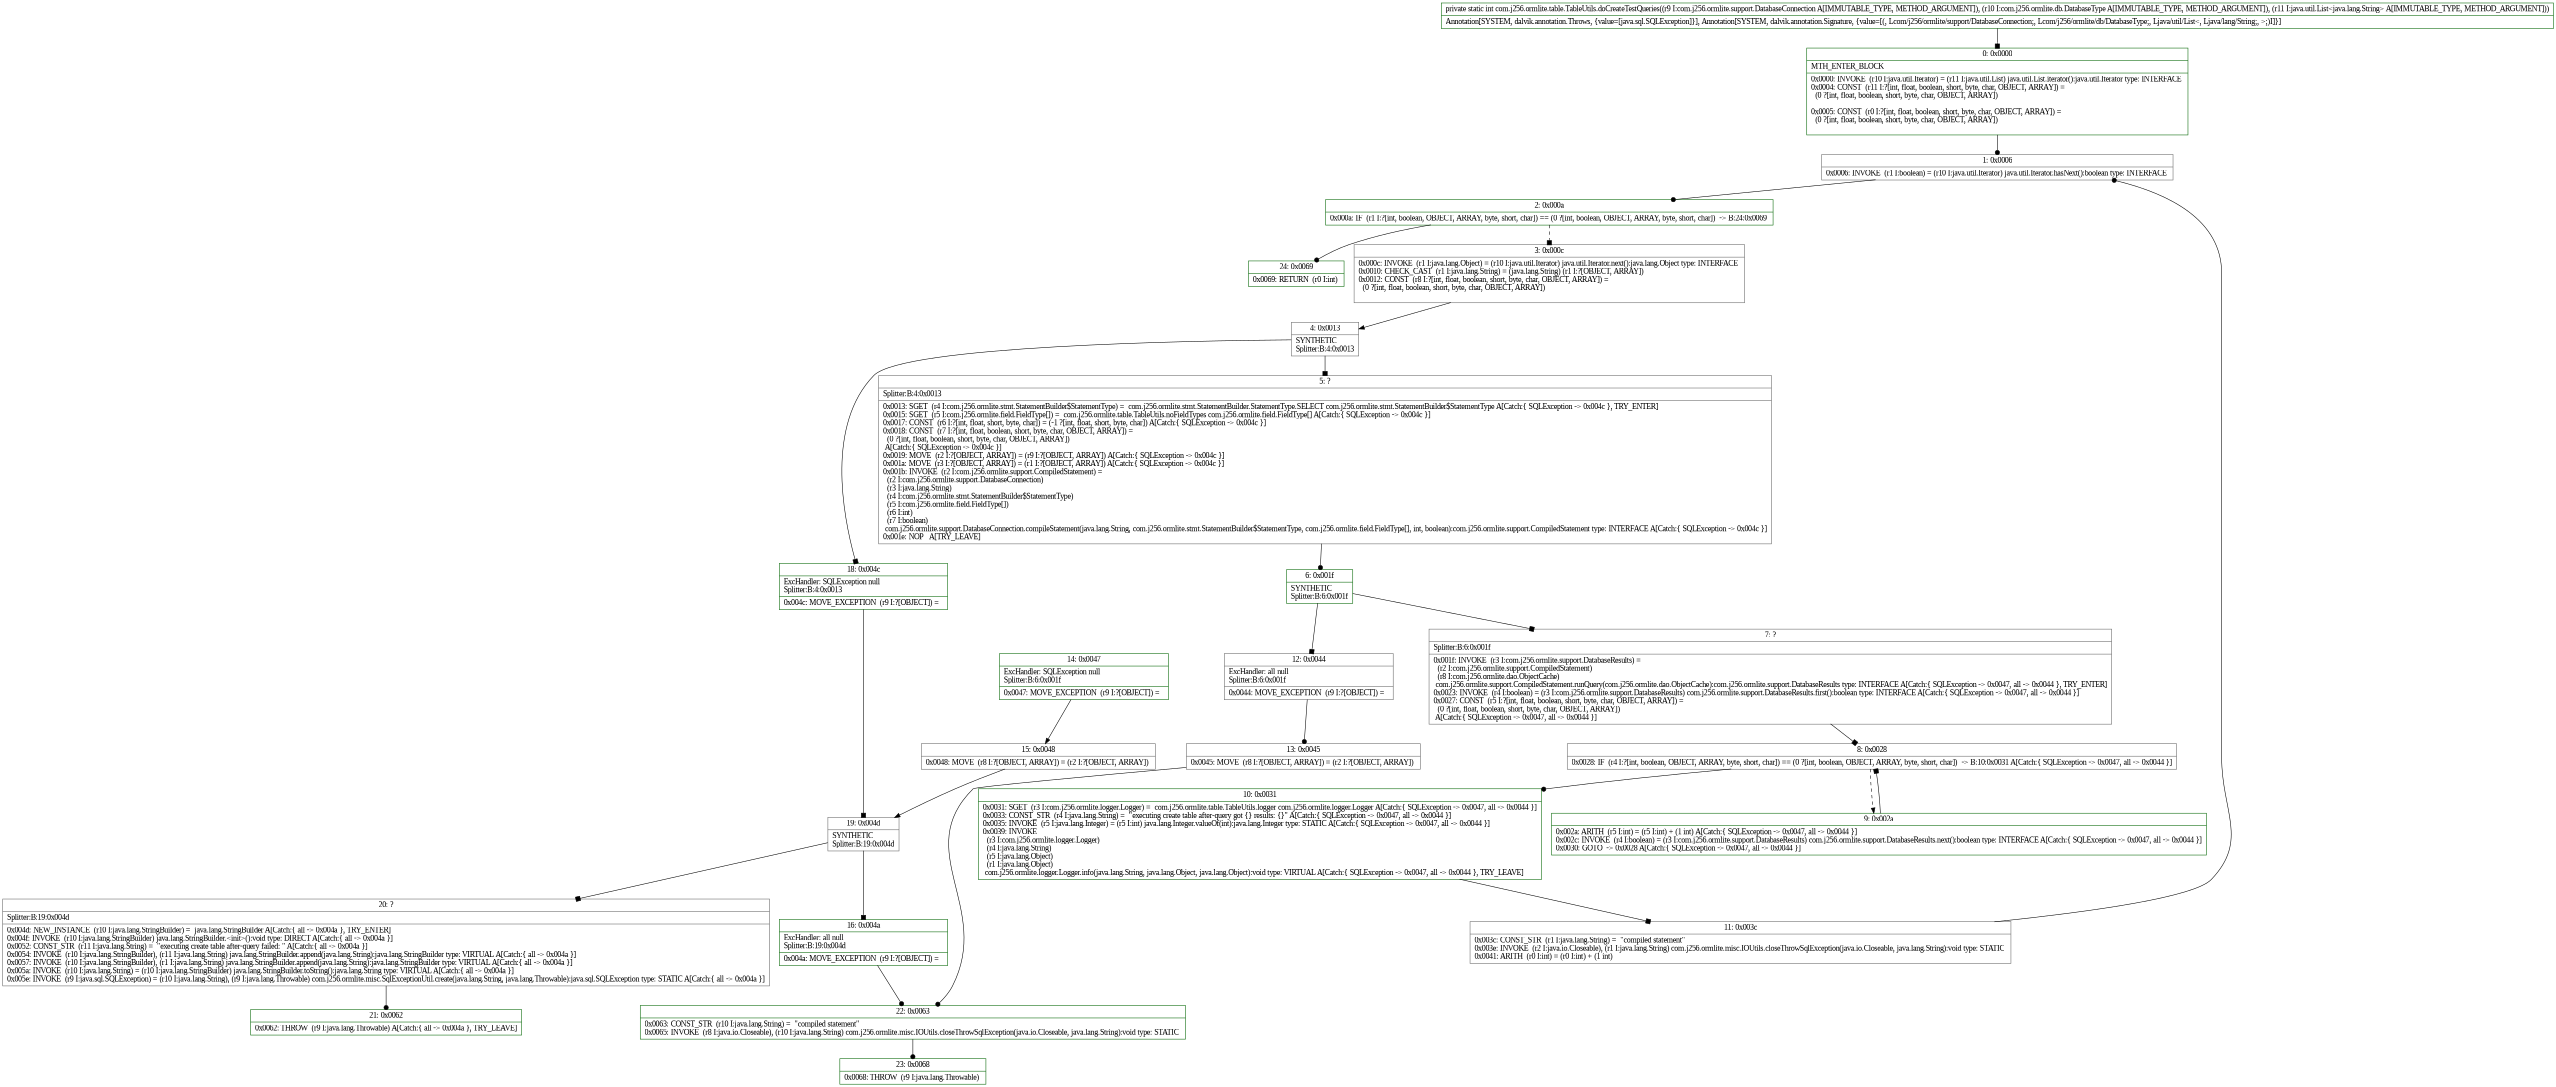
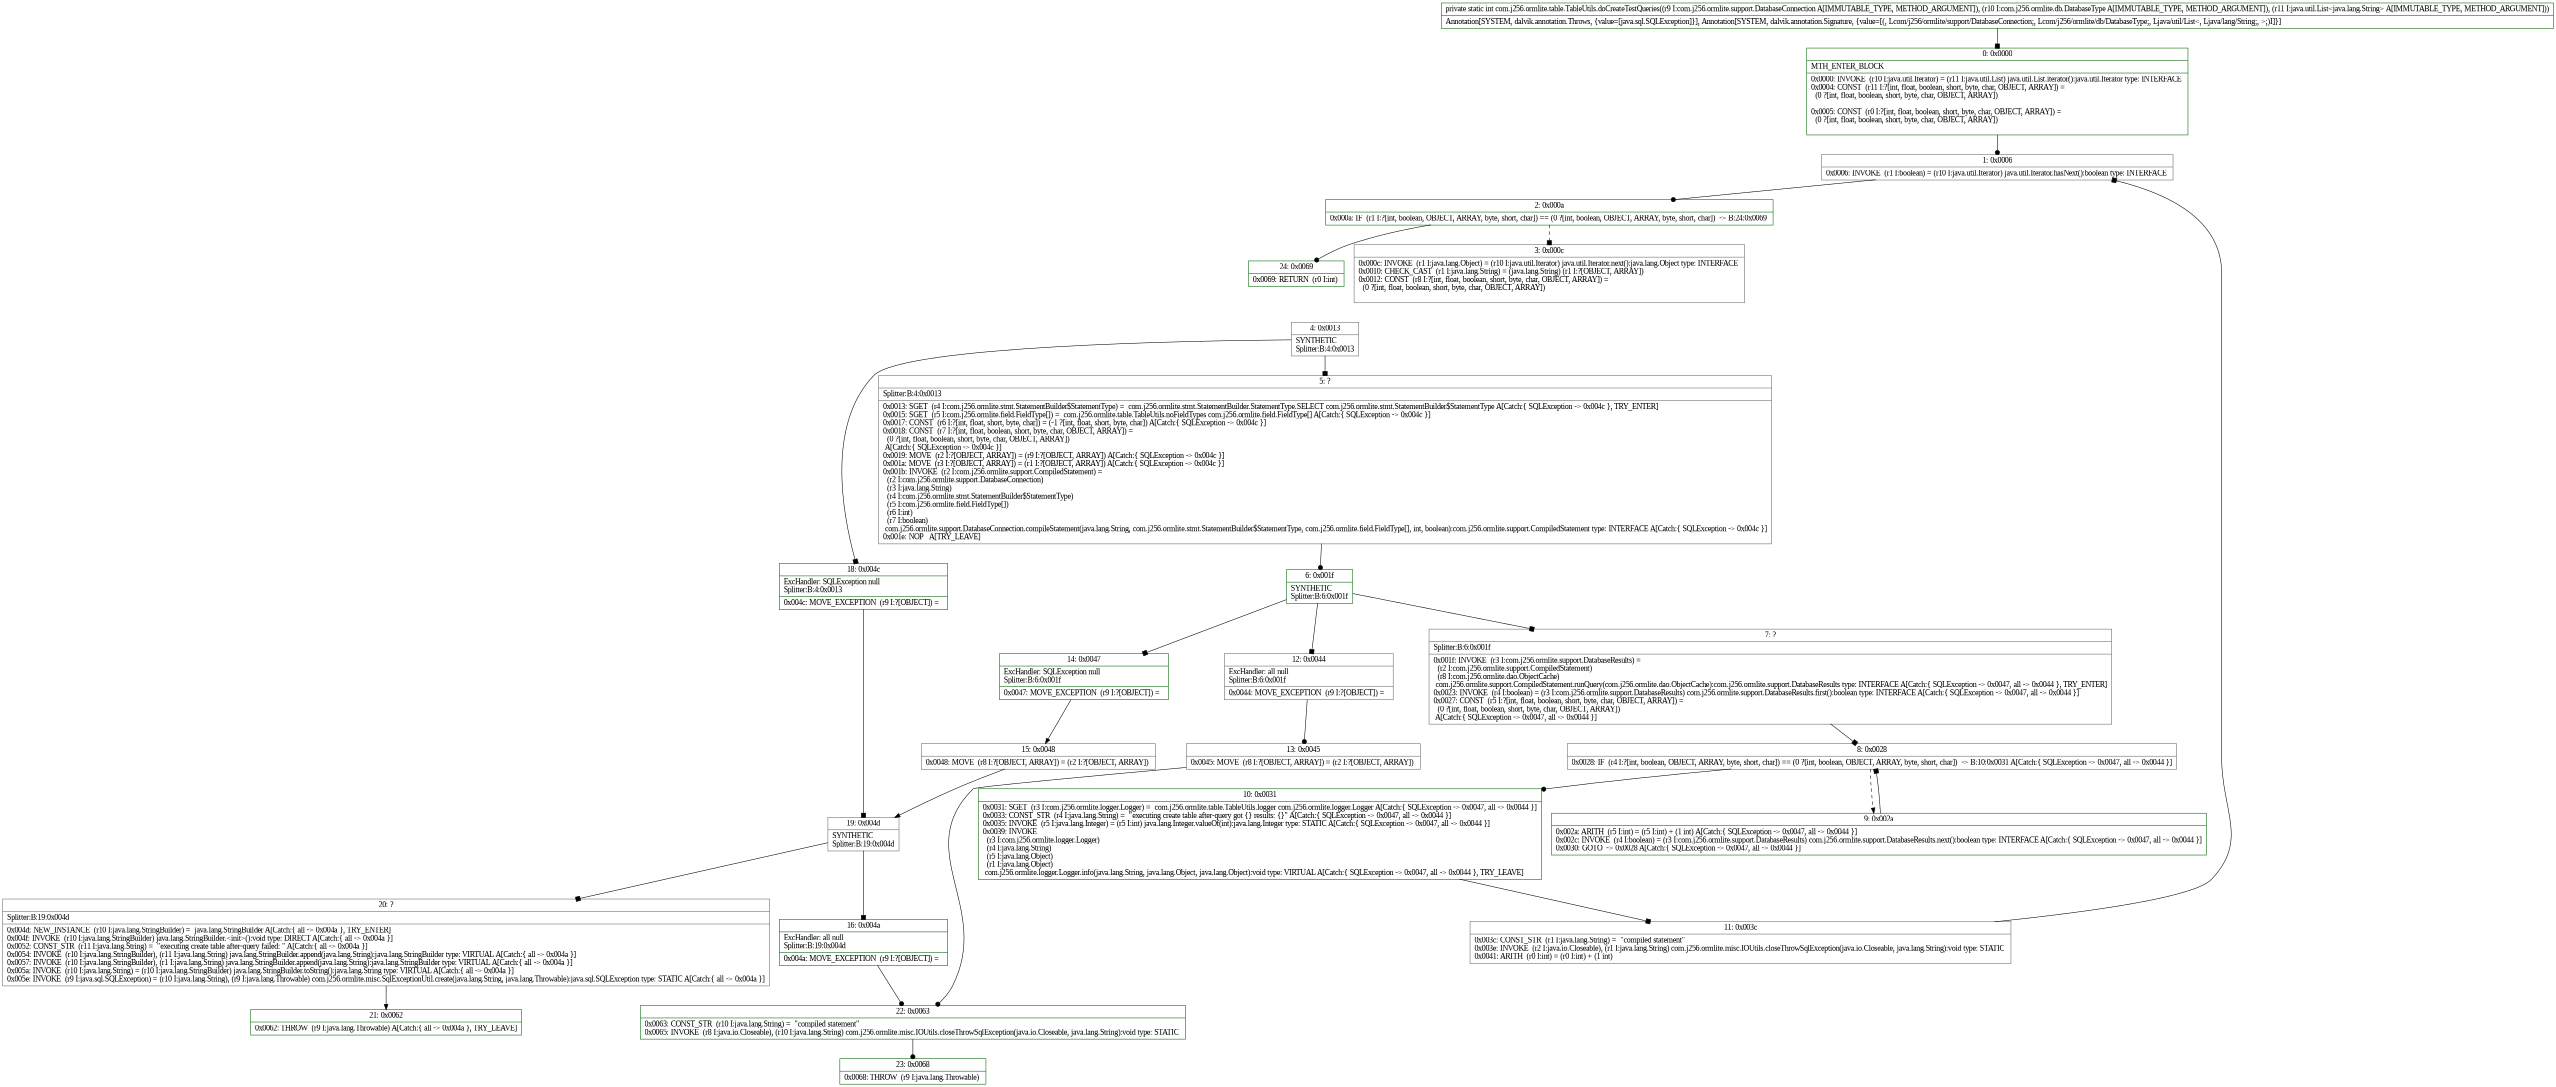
(1407, 315) -> none
(2222, 615) -> (2222, 615)
none -> (1217, 626)
(386, 996) -> (386, 996)
